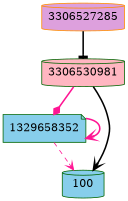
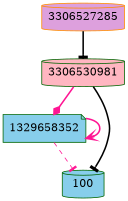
(109, 125) -> (109, 126)
(62, 153) -> (63, 155)
